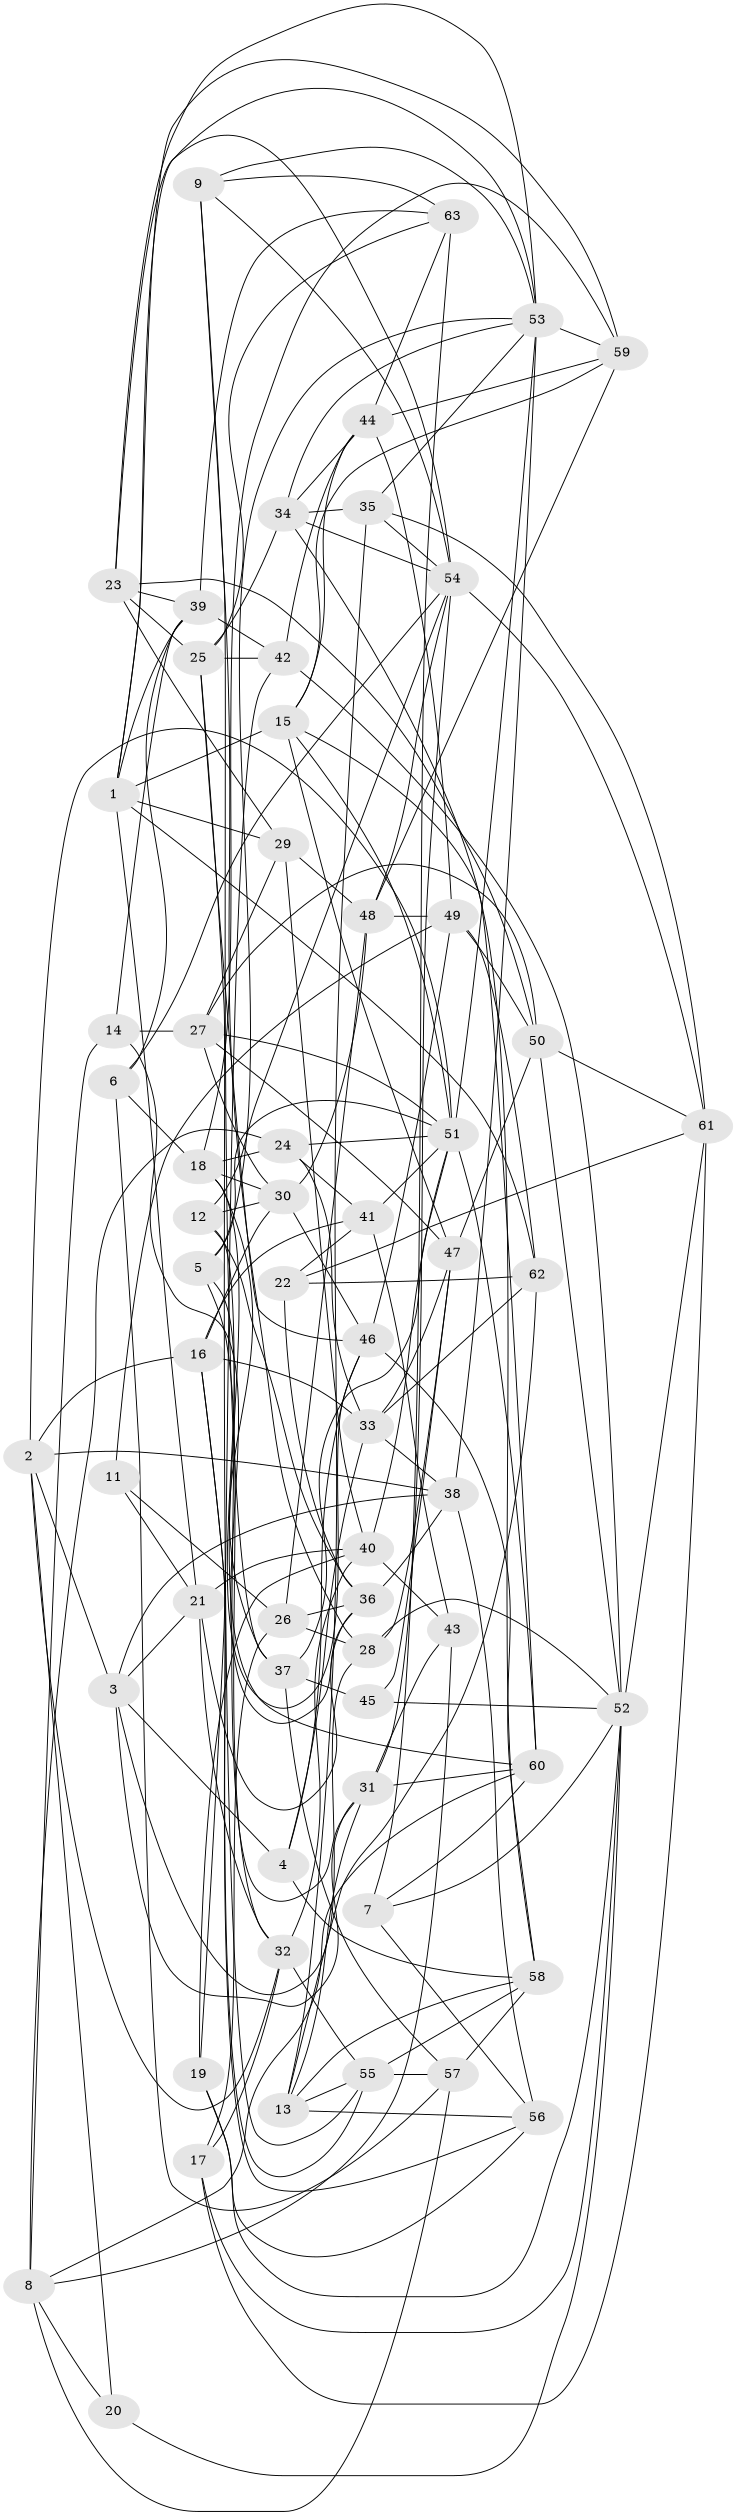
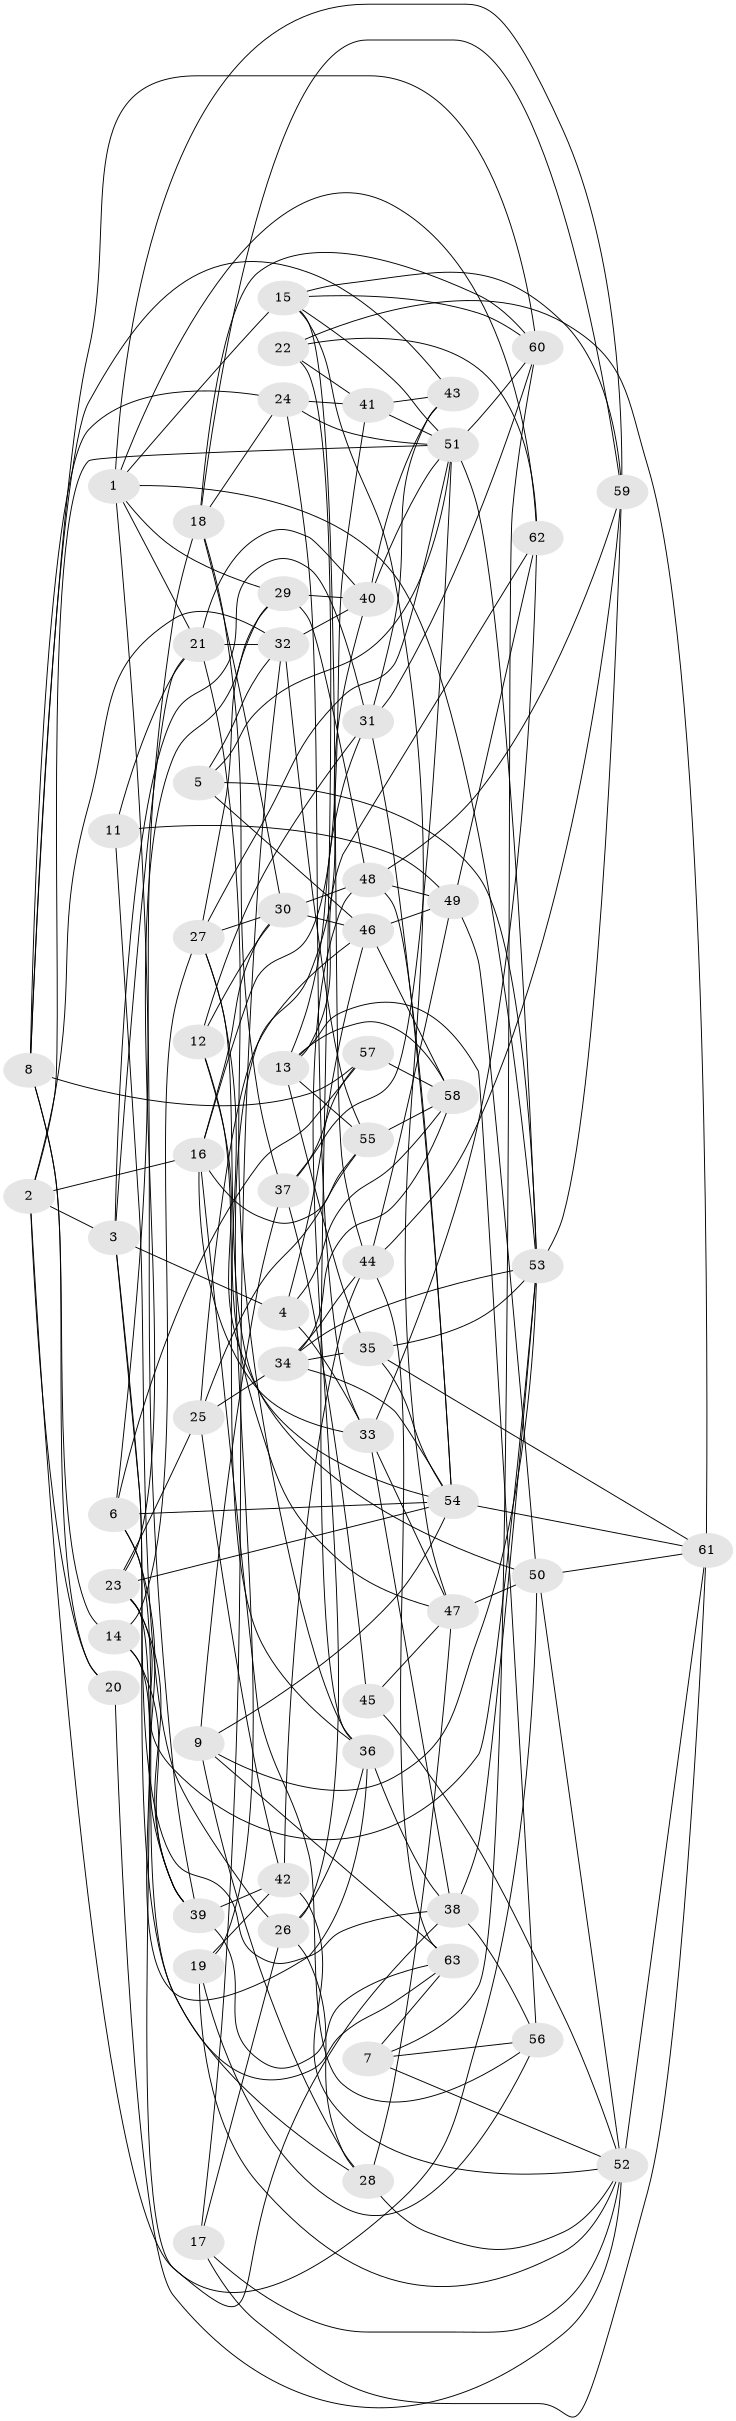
(234, 385) -> (250, 2076)
(411, 2074) -> none
